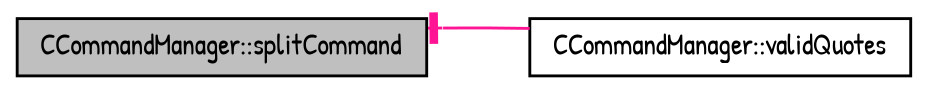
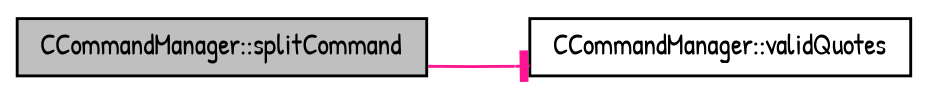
(486, 28) -> (471, 67)
